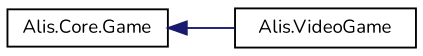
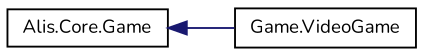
(325, 28) -> (325, 28)
